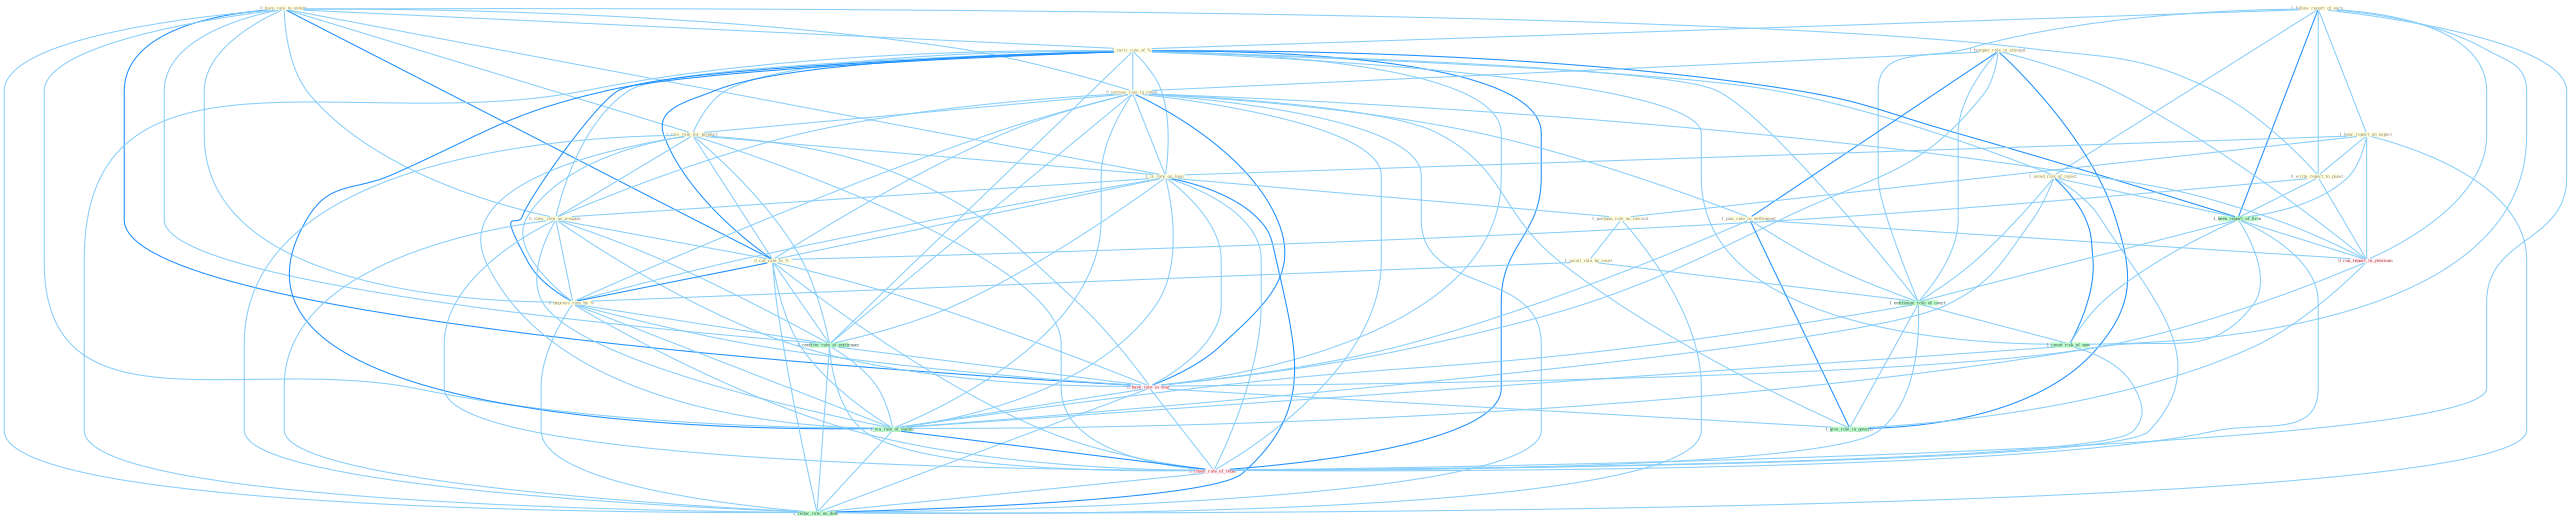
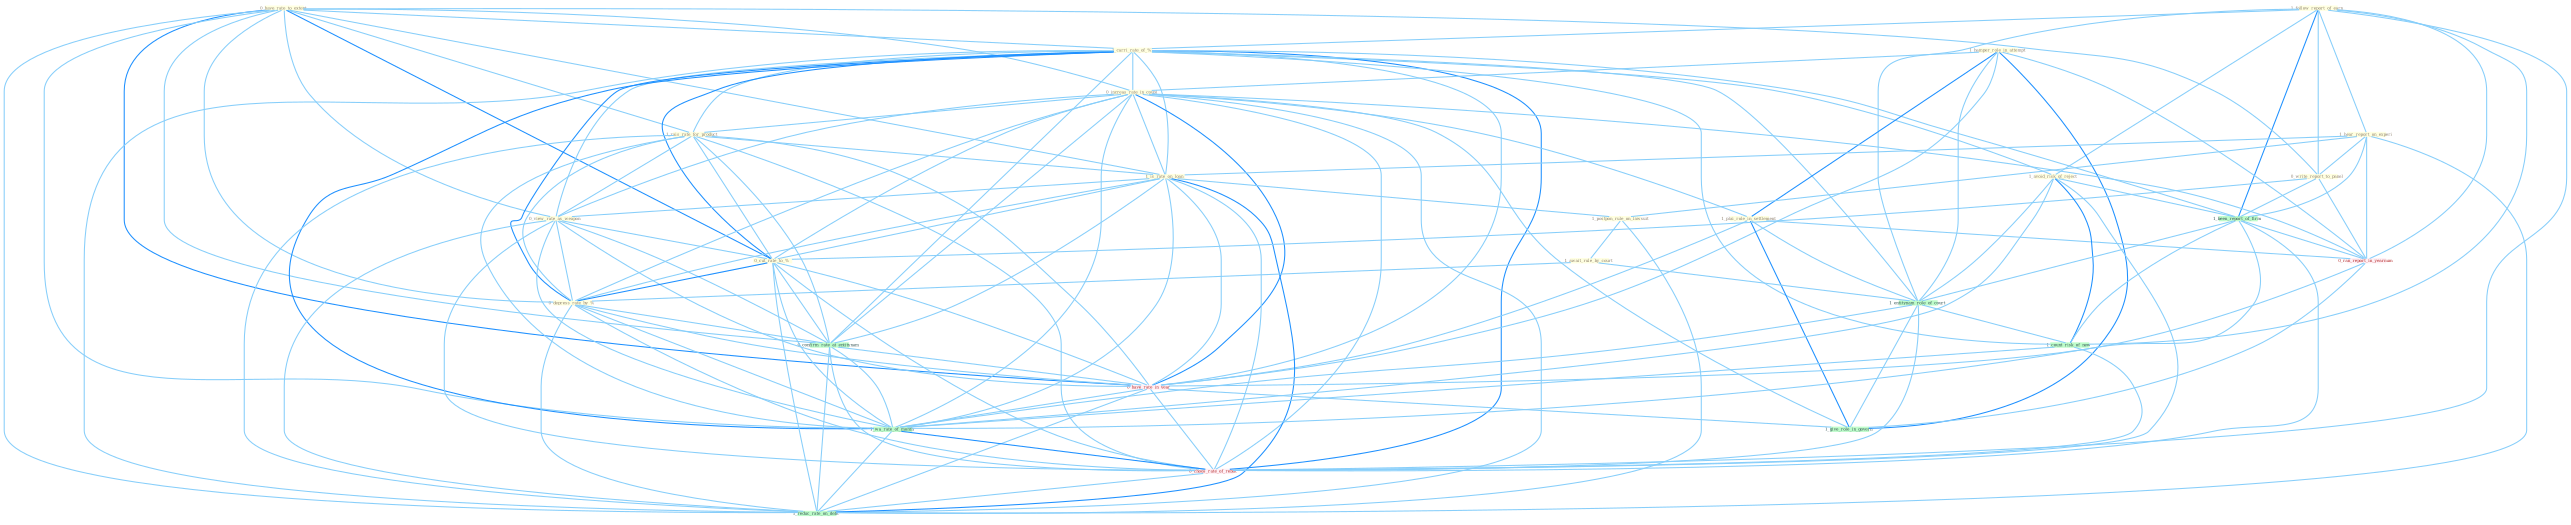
(1971, 137) -> (1971, 137)
